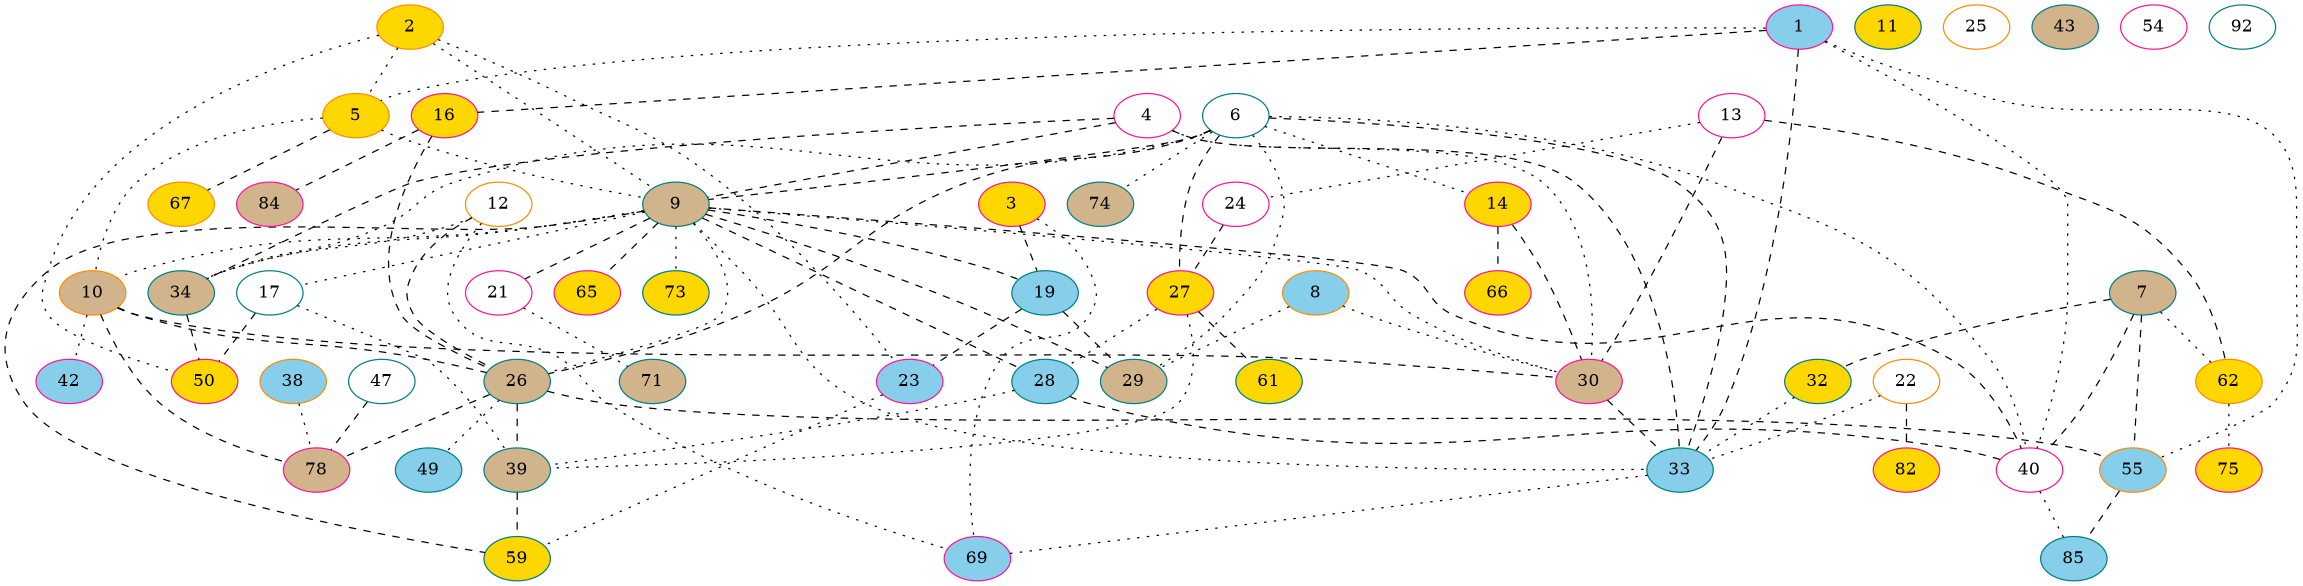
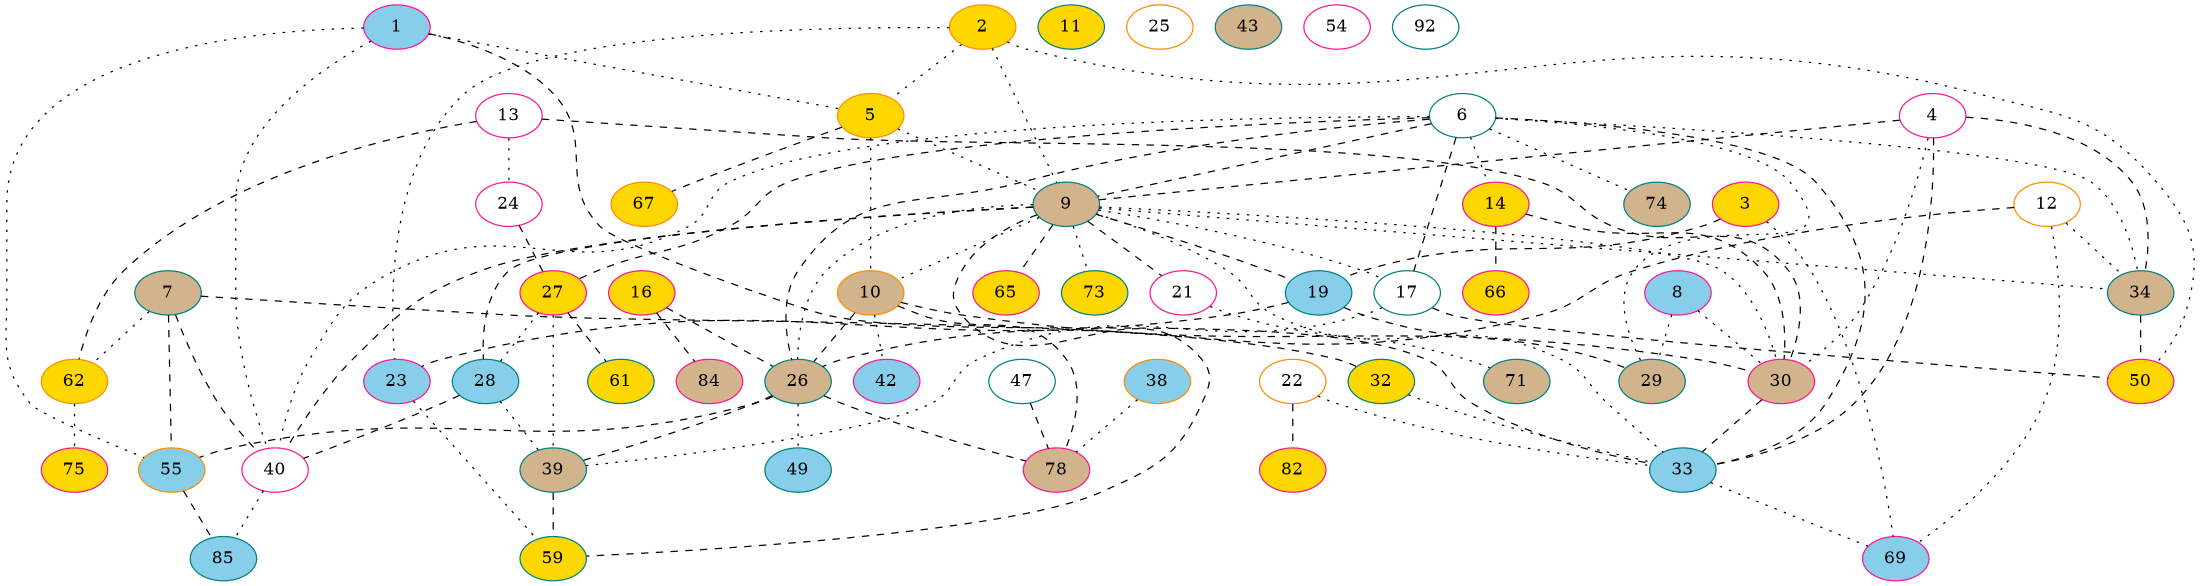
(1122, 71) -> none
none -> (1435, 204)
(910, 283) -> none
(1316, 293) -> (1678, 293)
